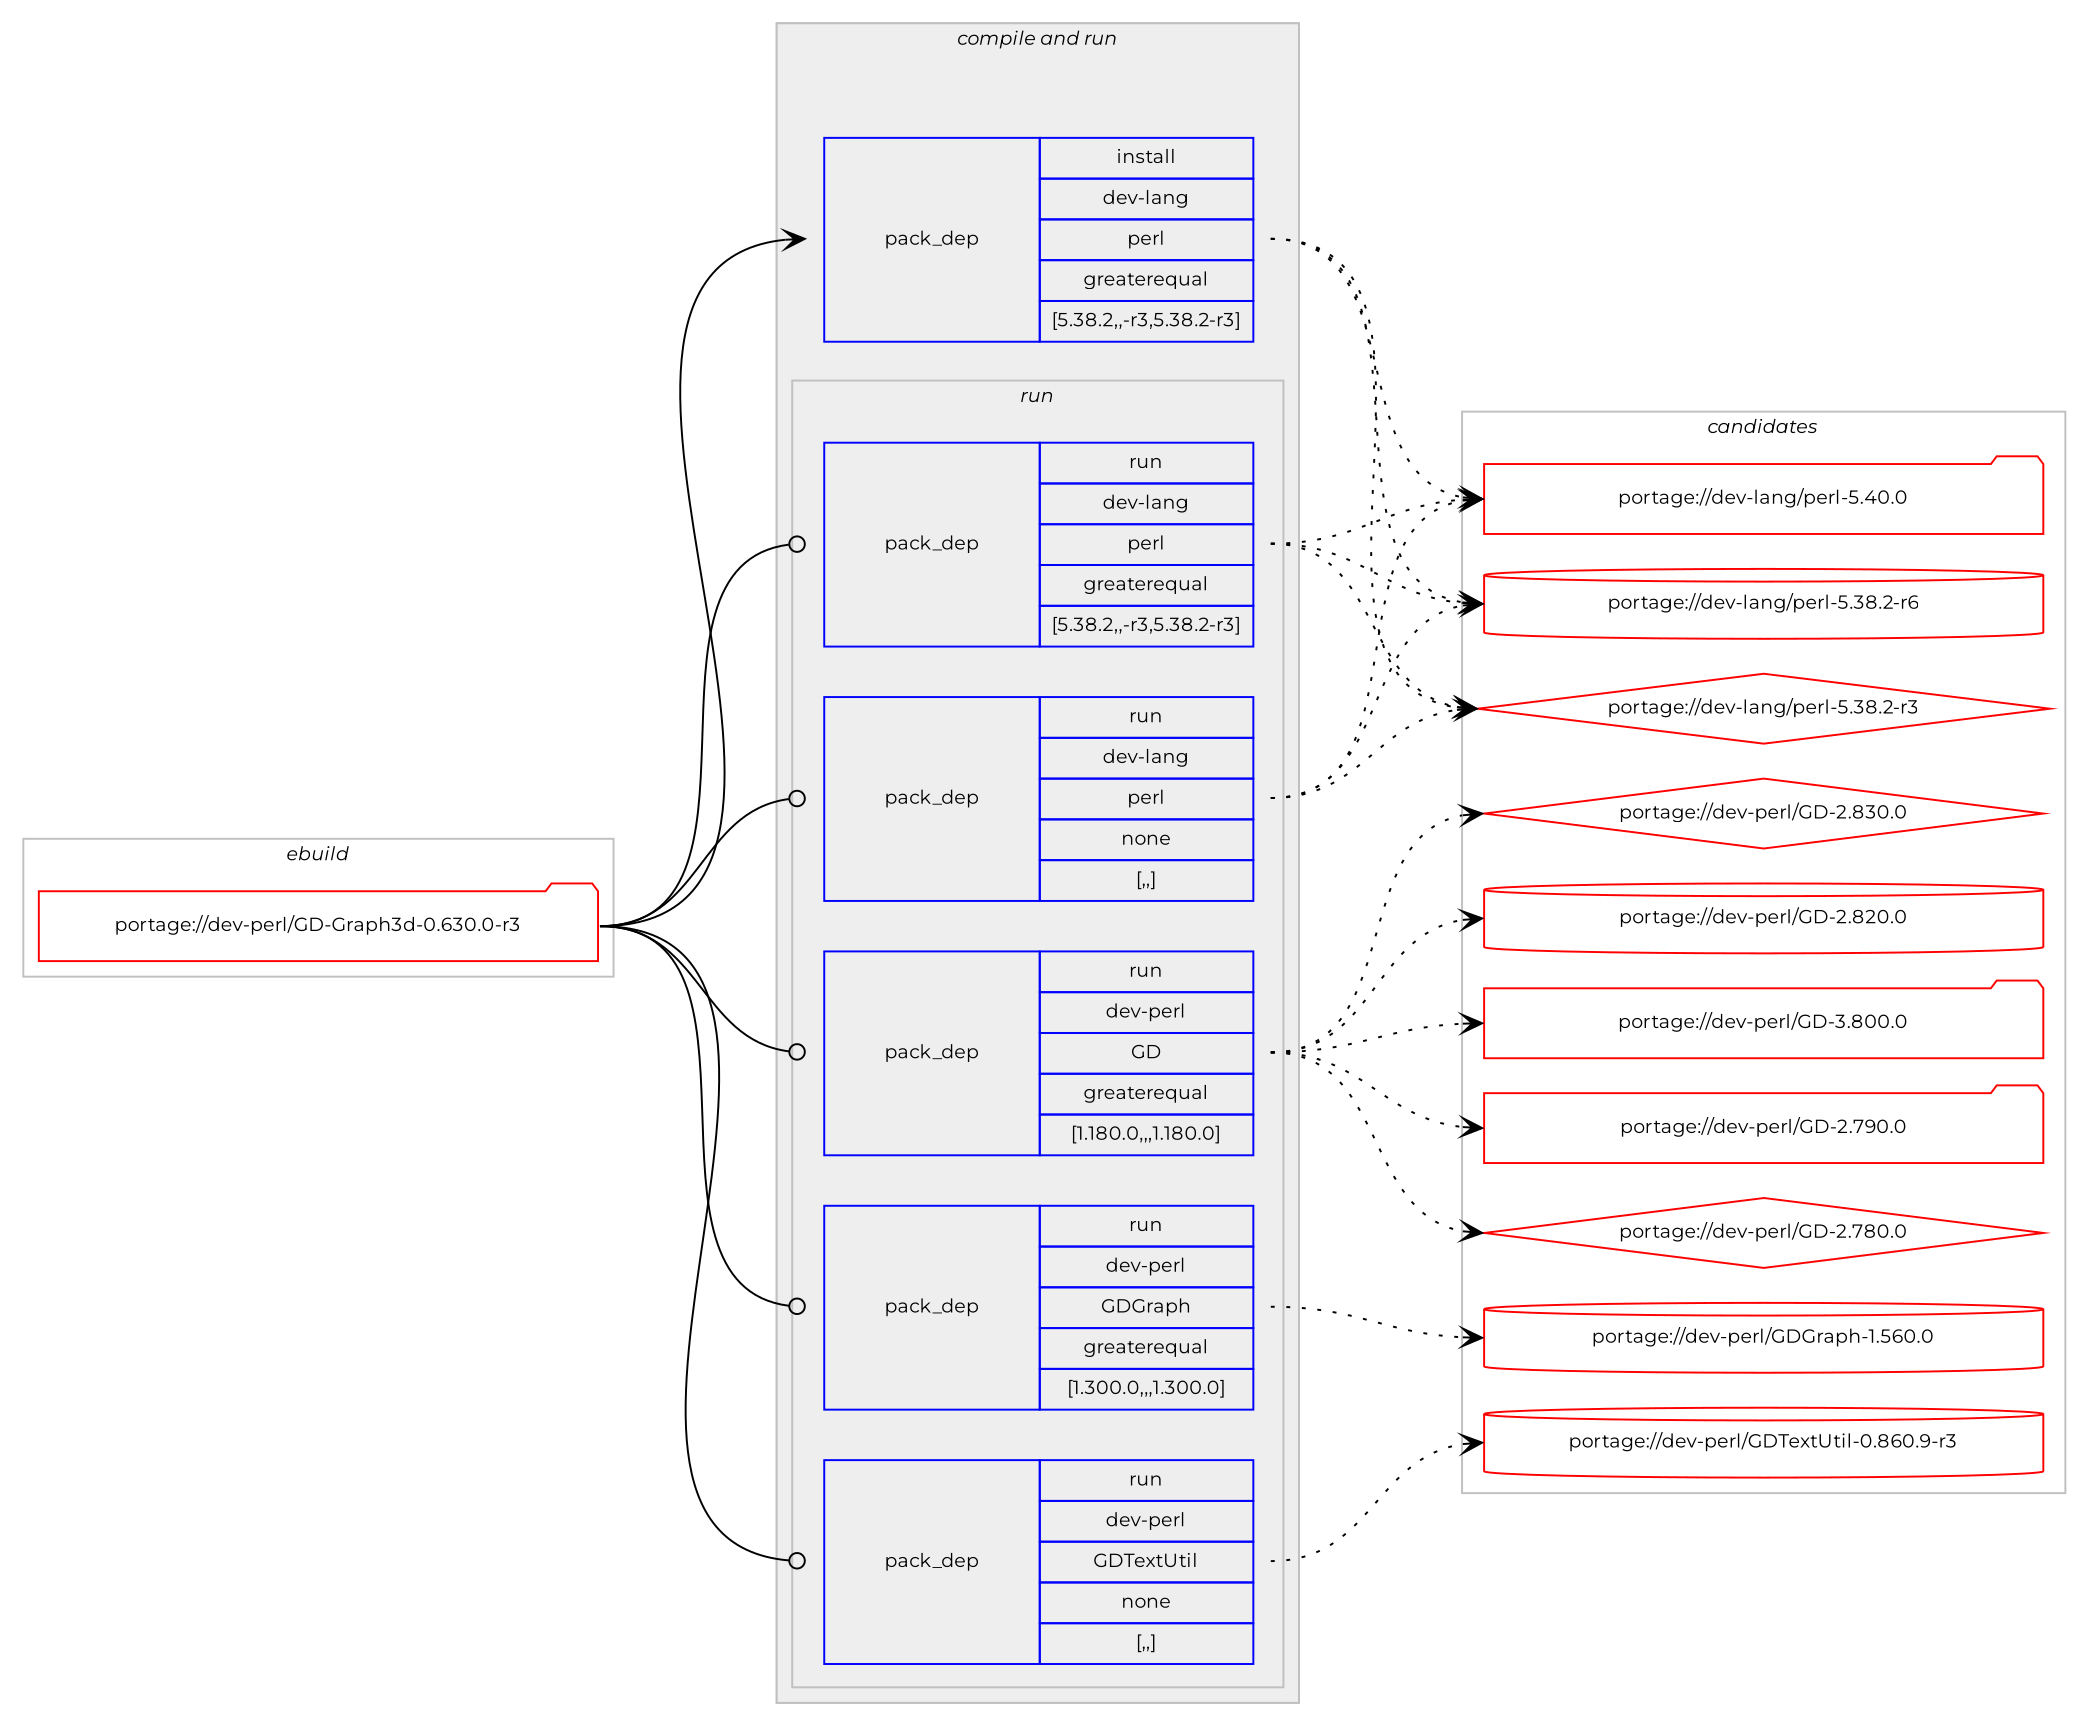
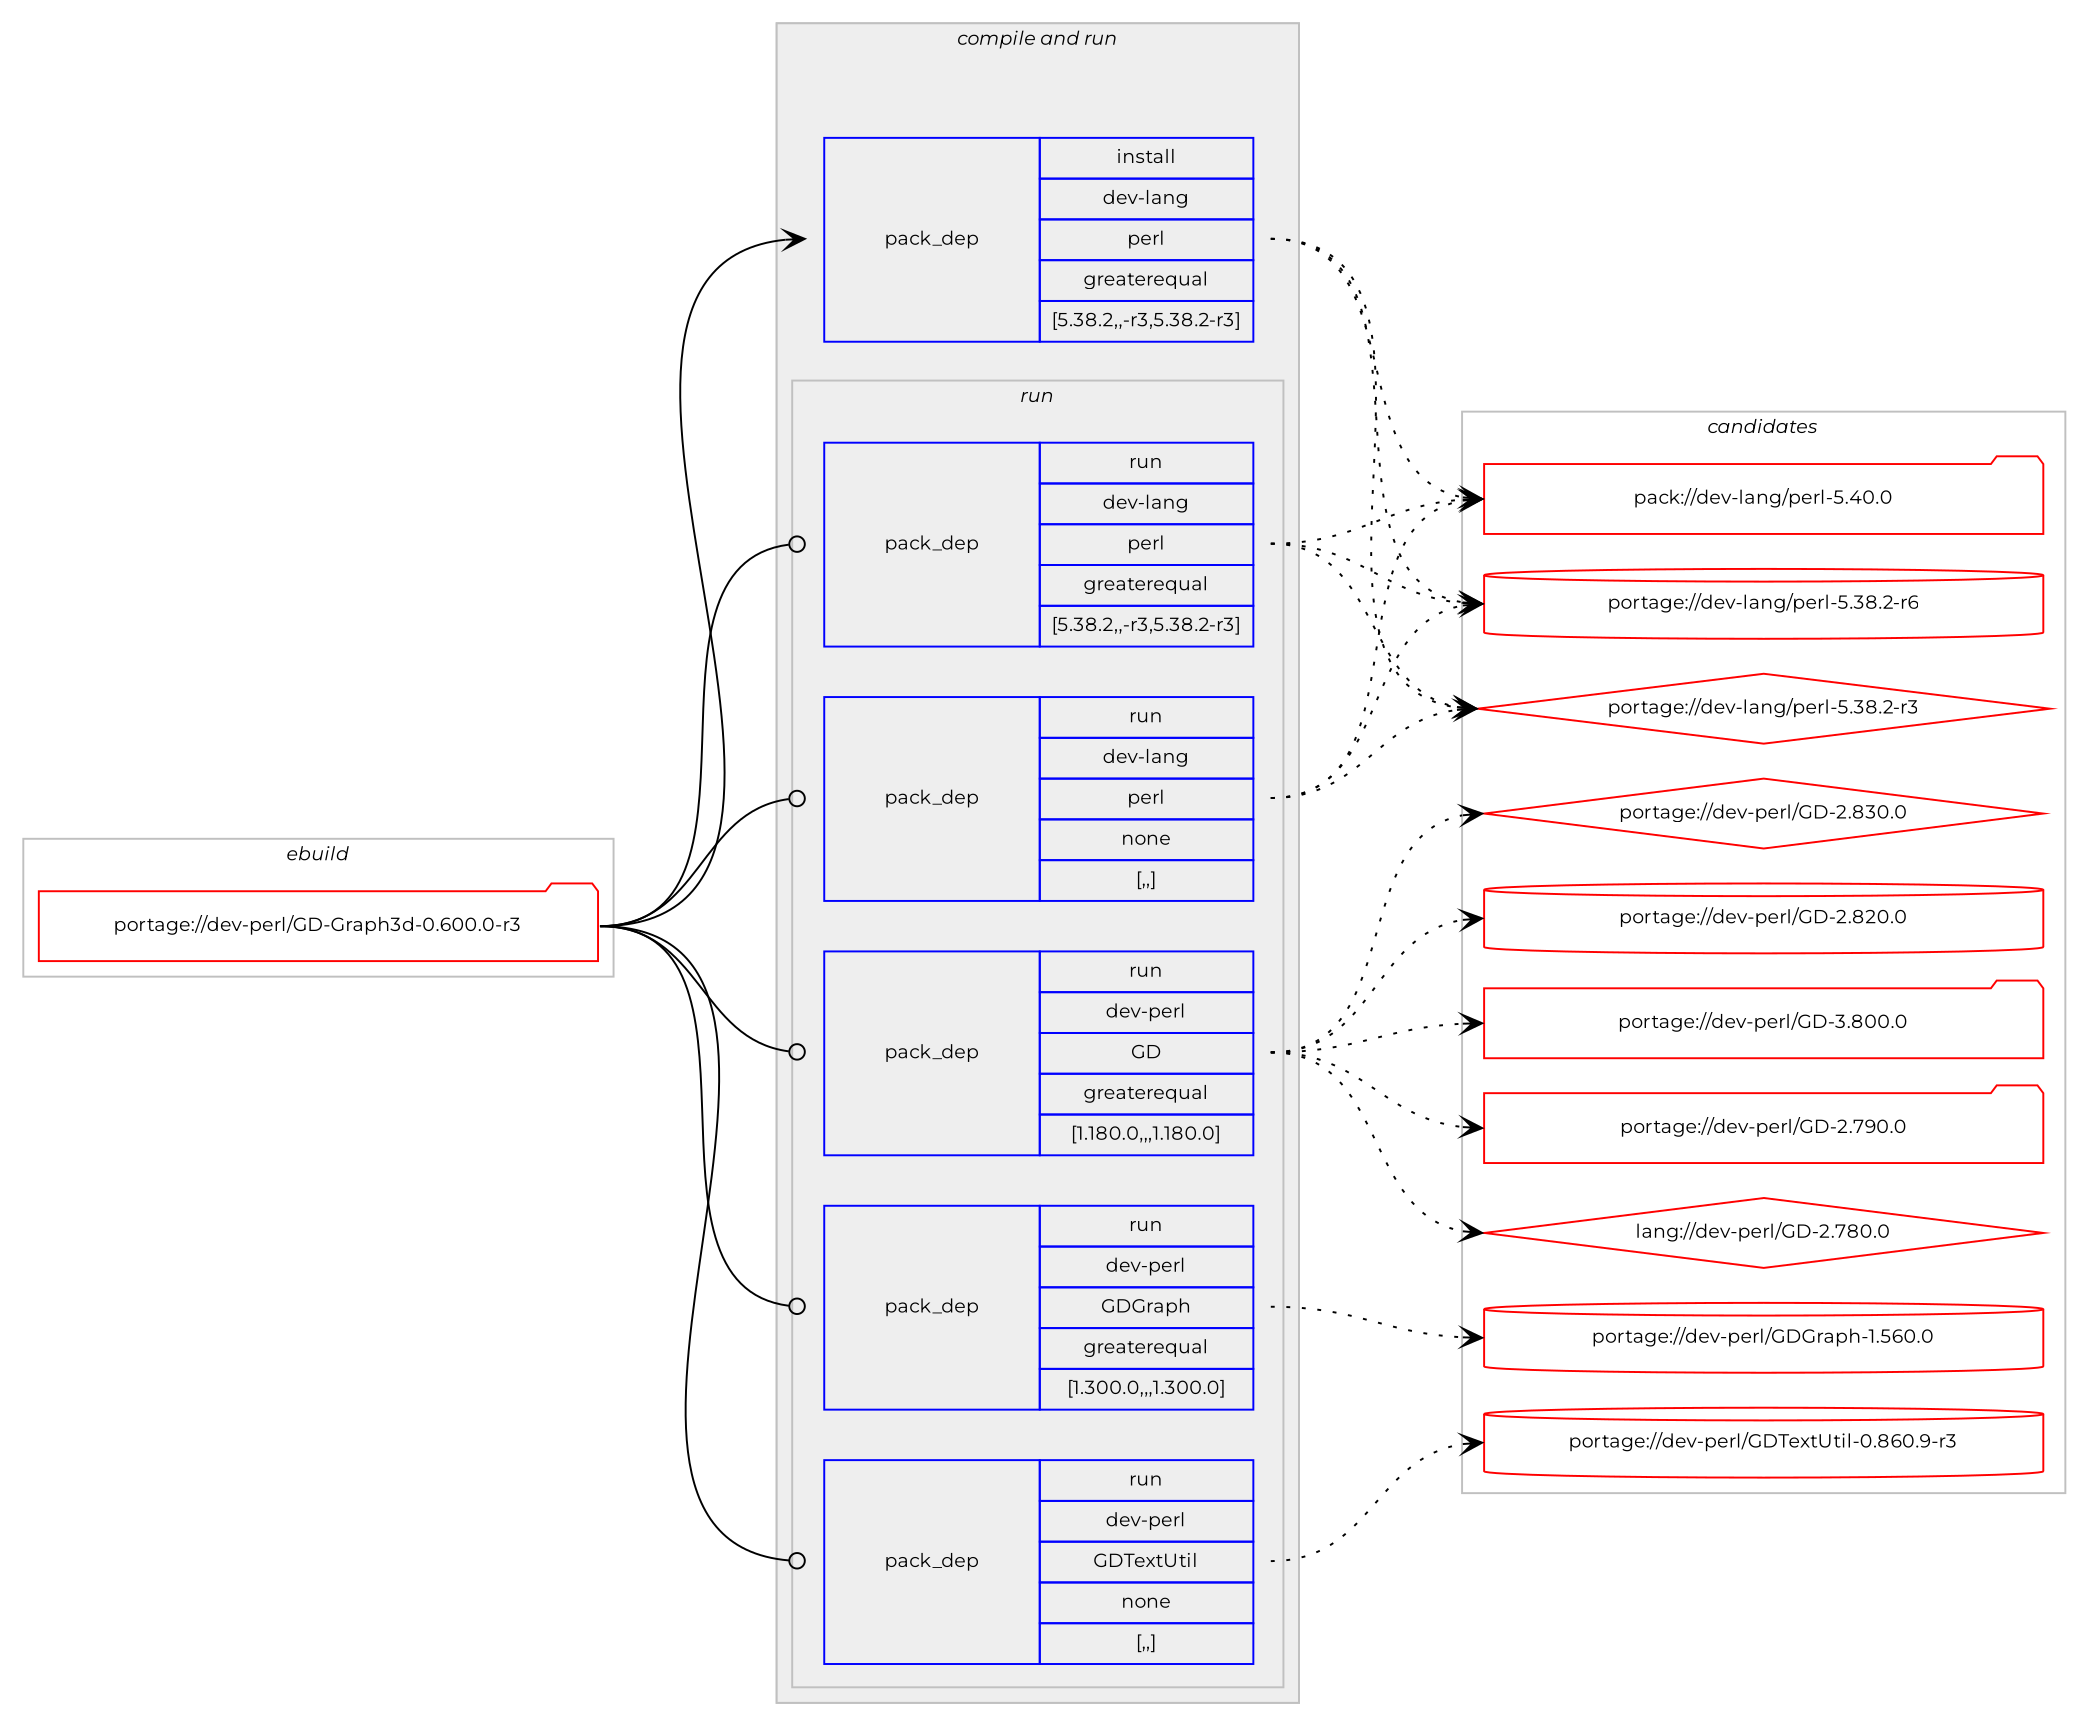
(1764, 499) -> (1764, 499)
(318, 926) -> (318, 926)
(1764, 1233) -> (1764, 1233)
